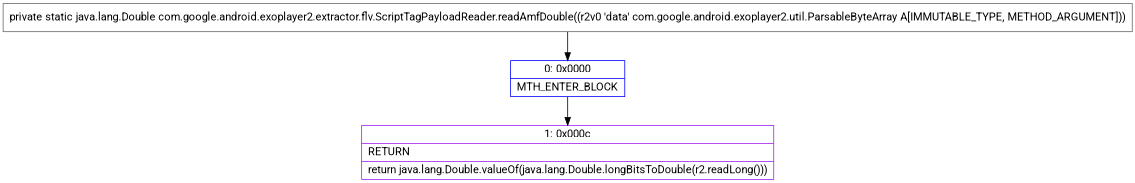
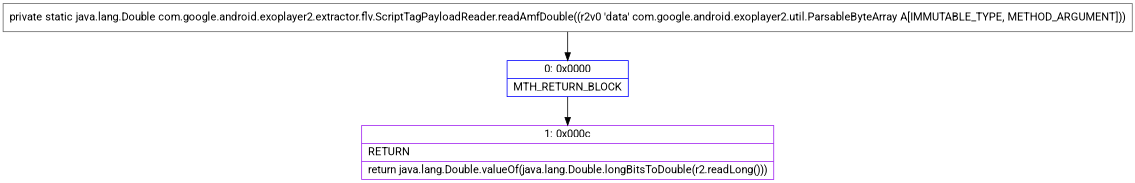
(568, 87) -> (568, 87)
